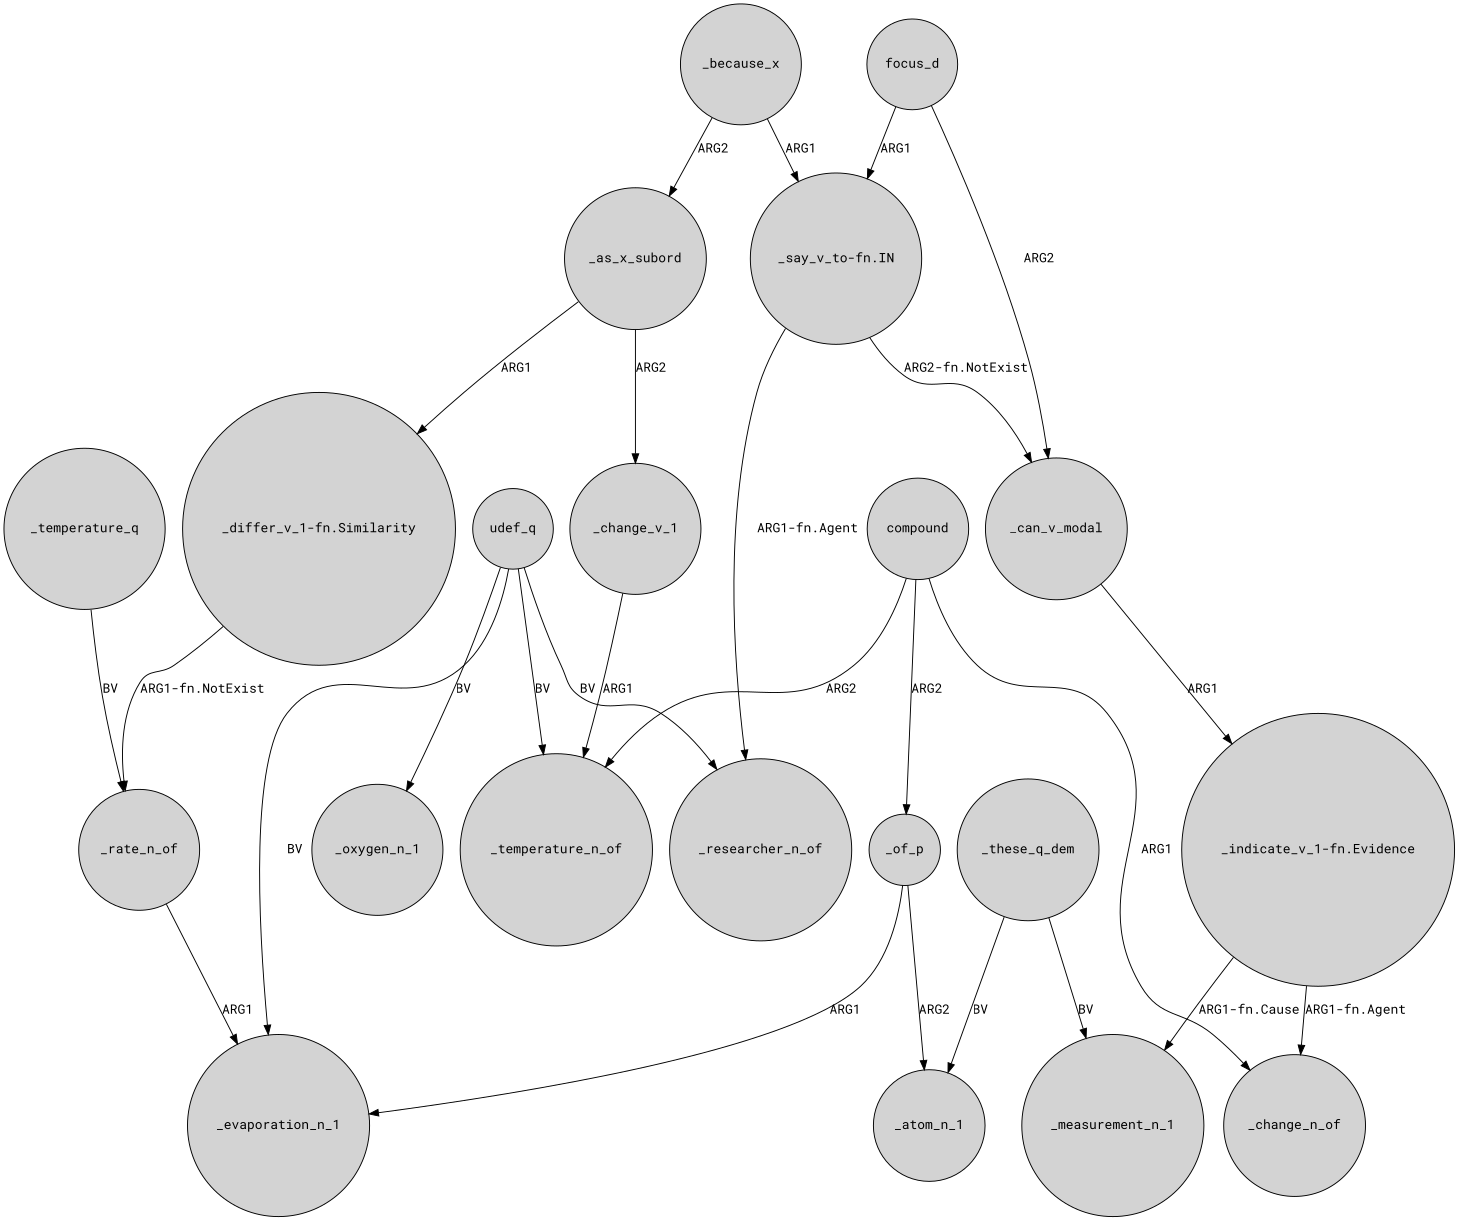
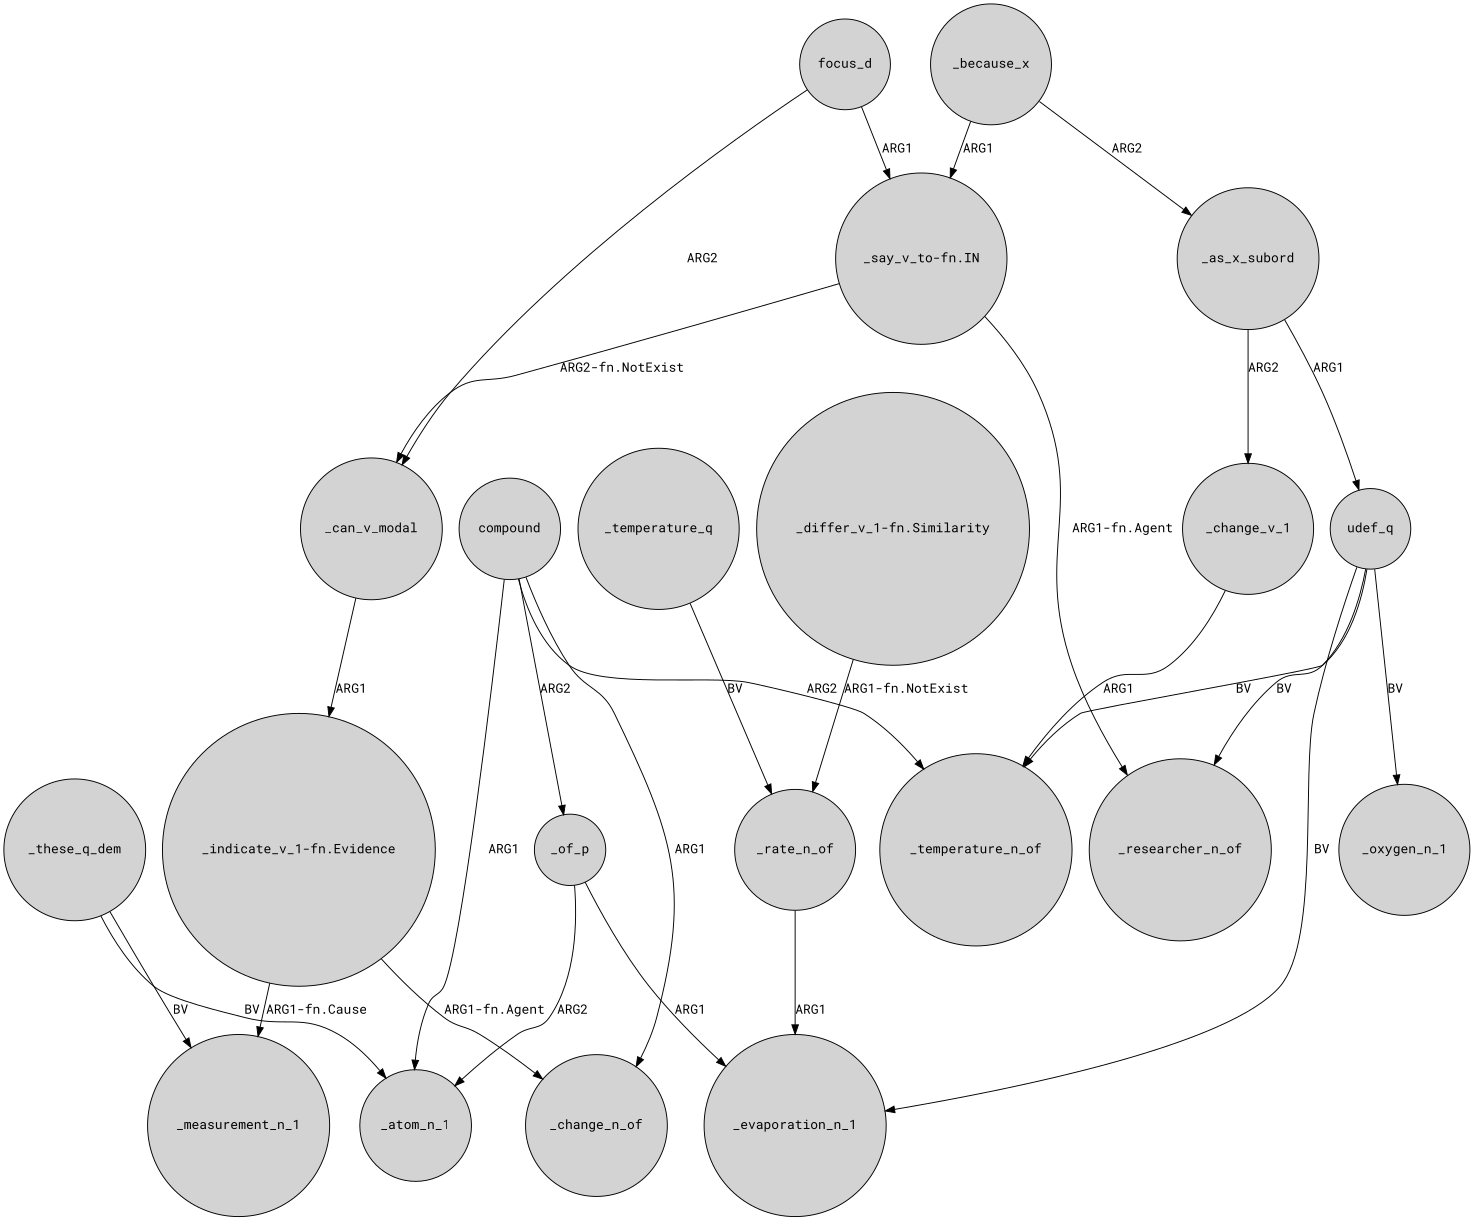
(500, 363) -> (1325, 398)
none -> (474, 824)
